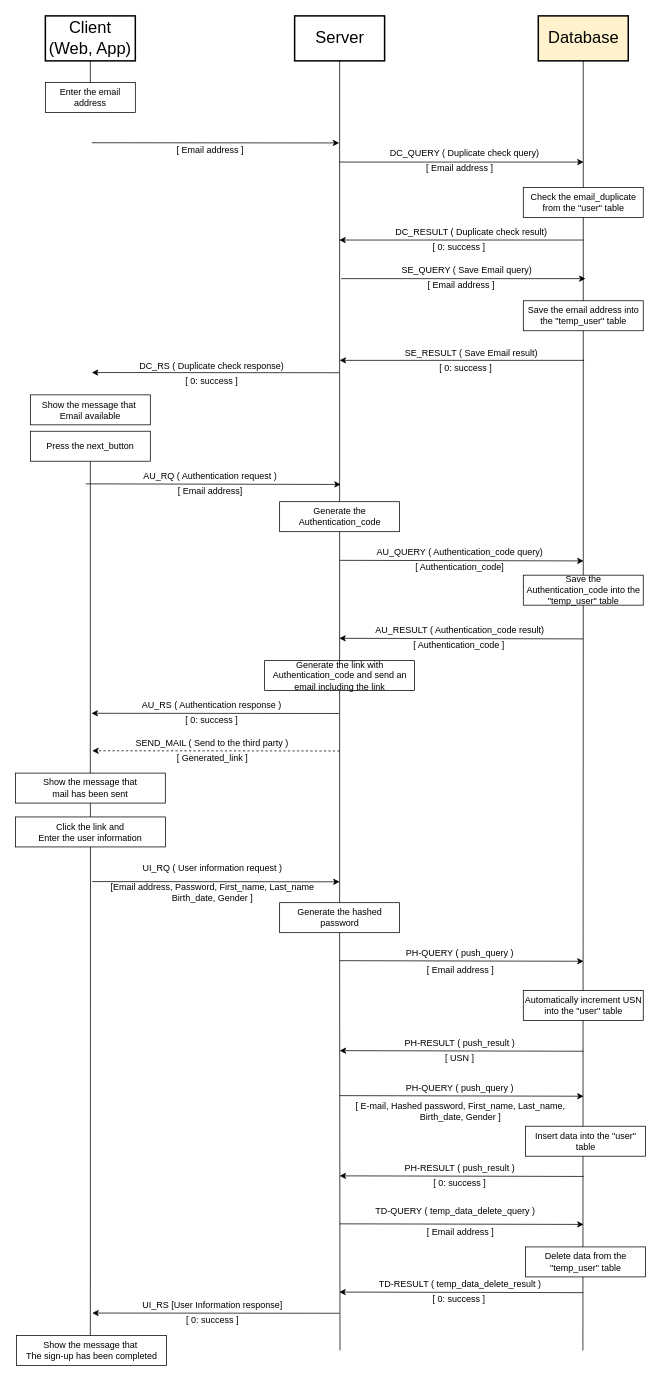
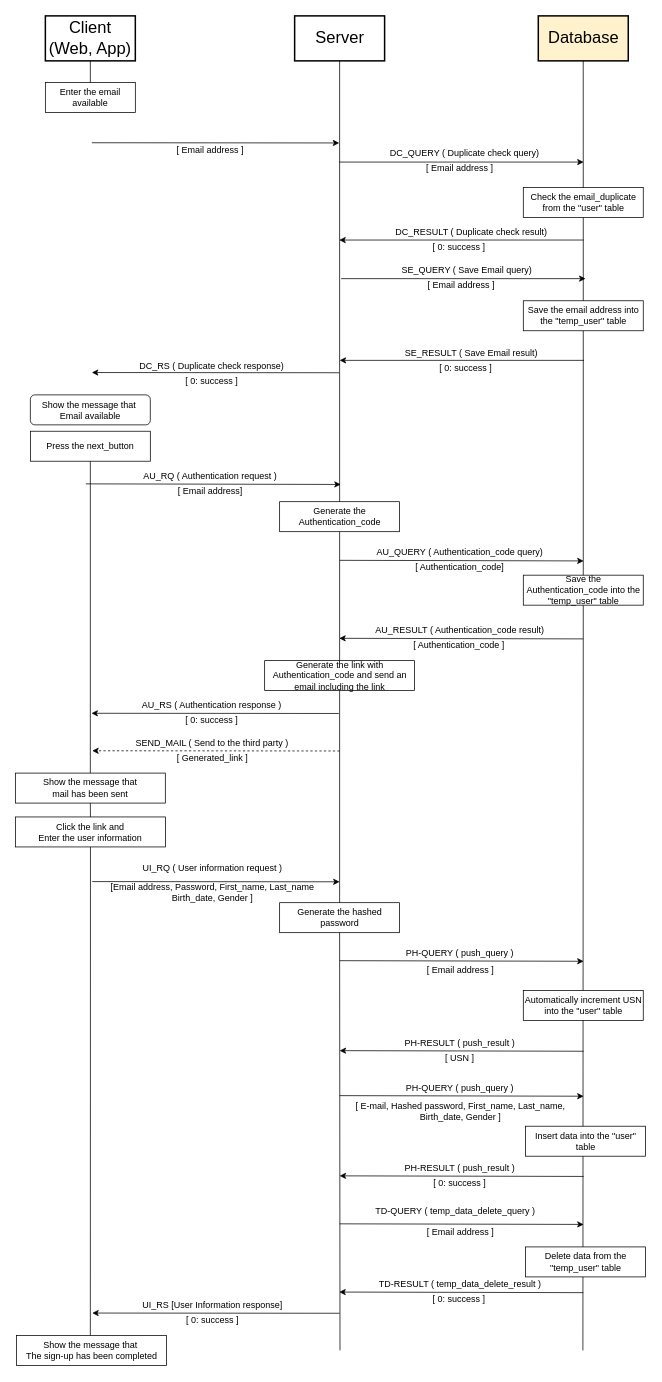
(90, 97) -> (90, 97)
(90, 410) -> (90, 410)
